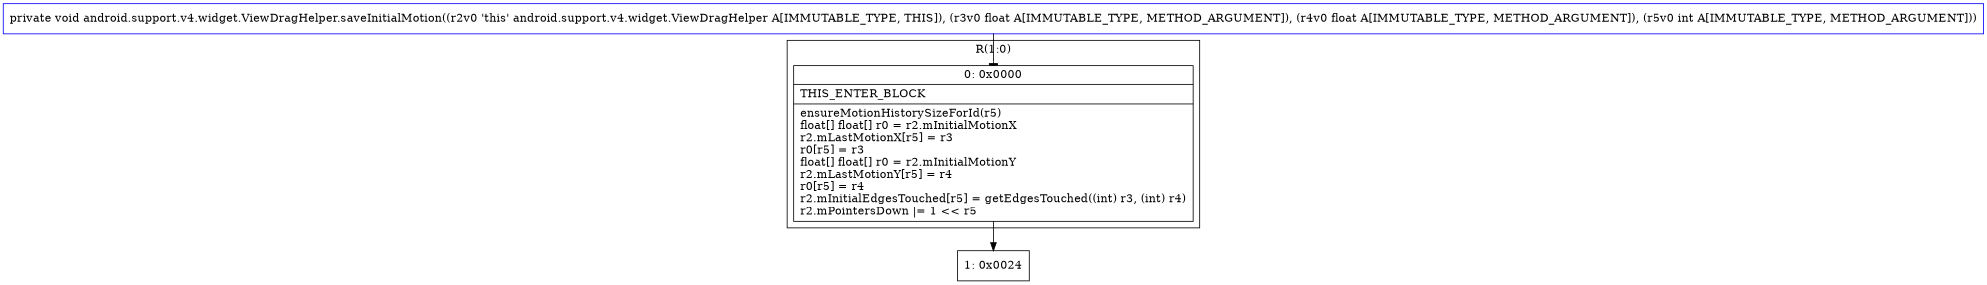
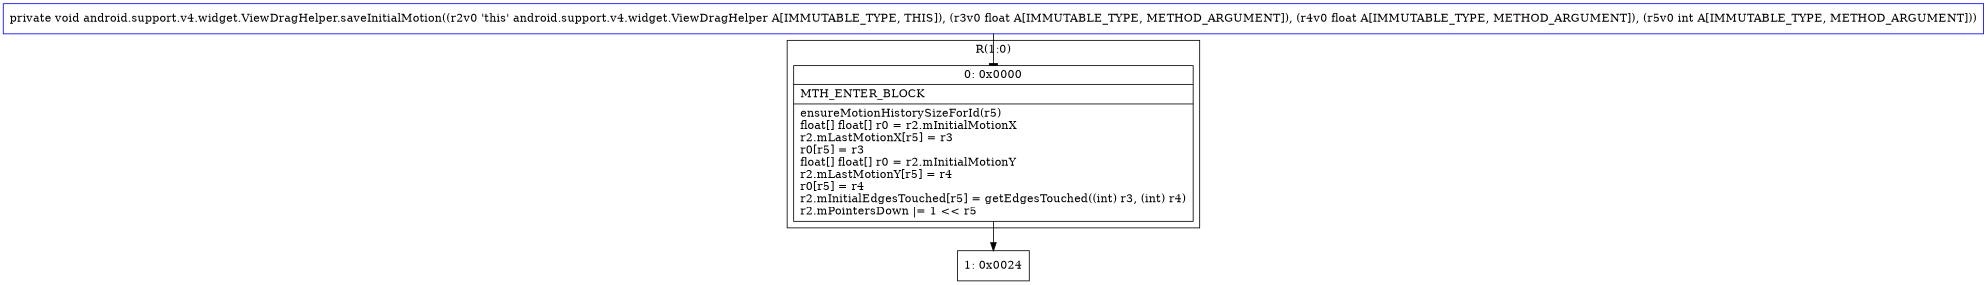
(863, 94) -> (863, 94)
